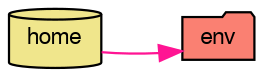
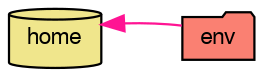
(130, 54) -> (153, 24)
